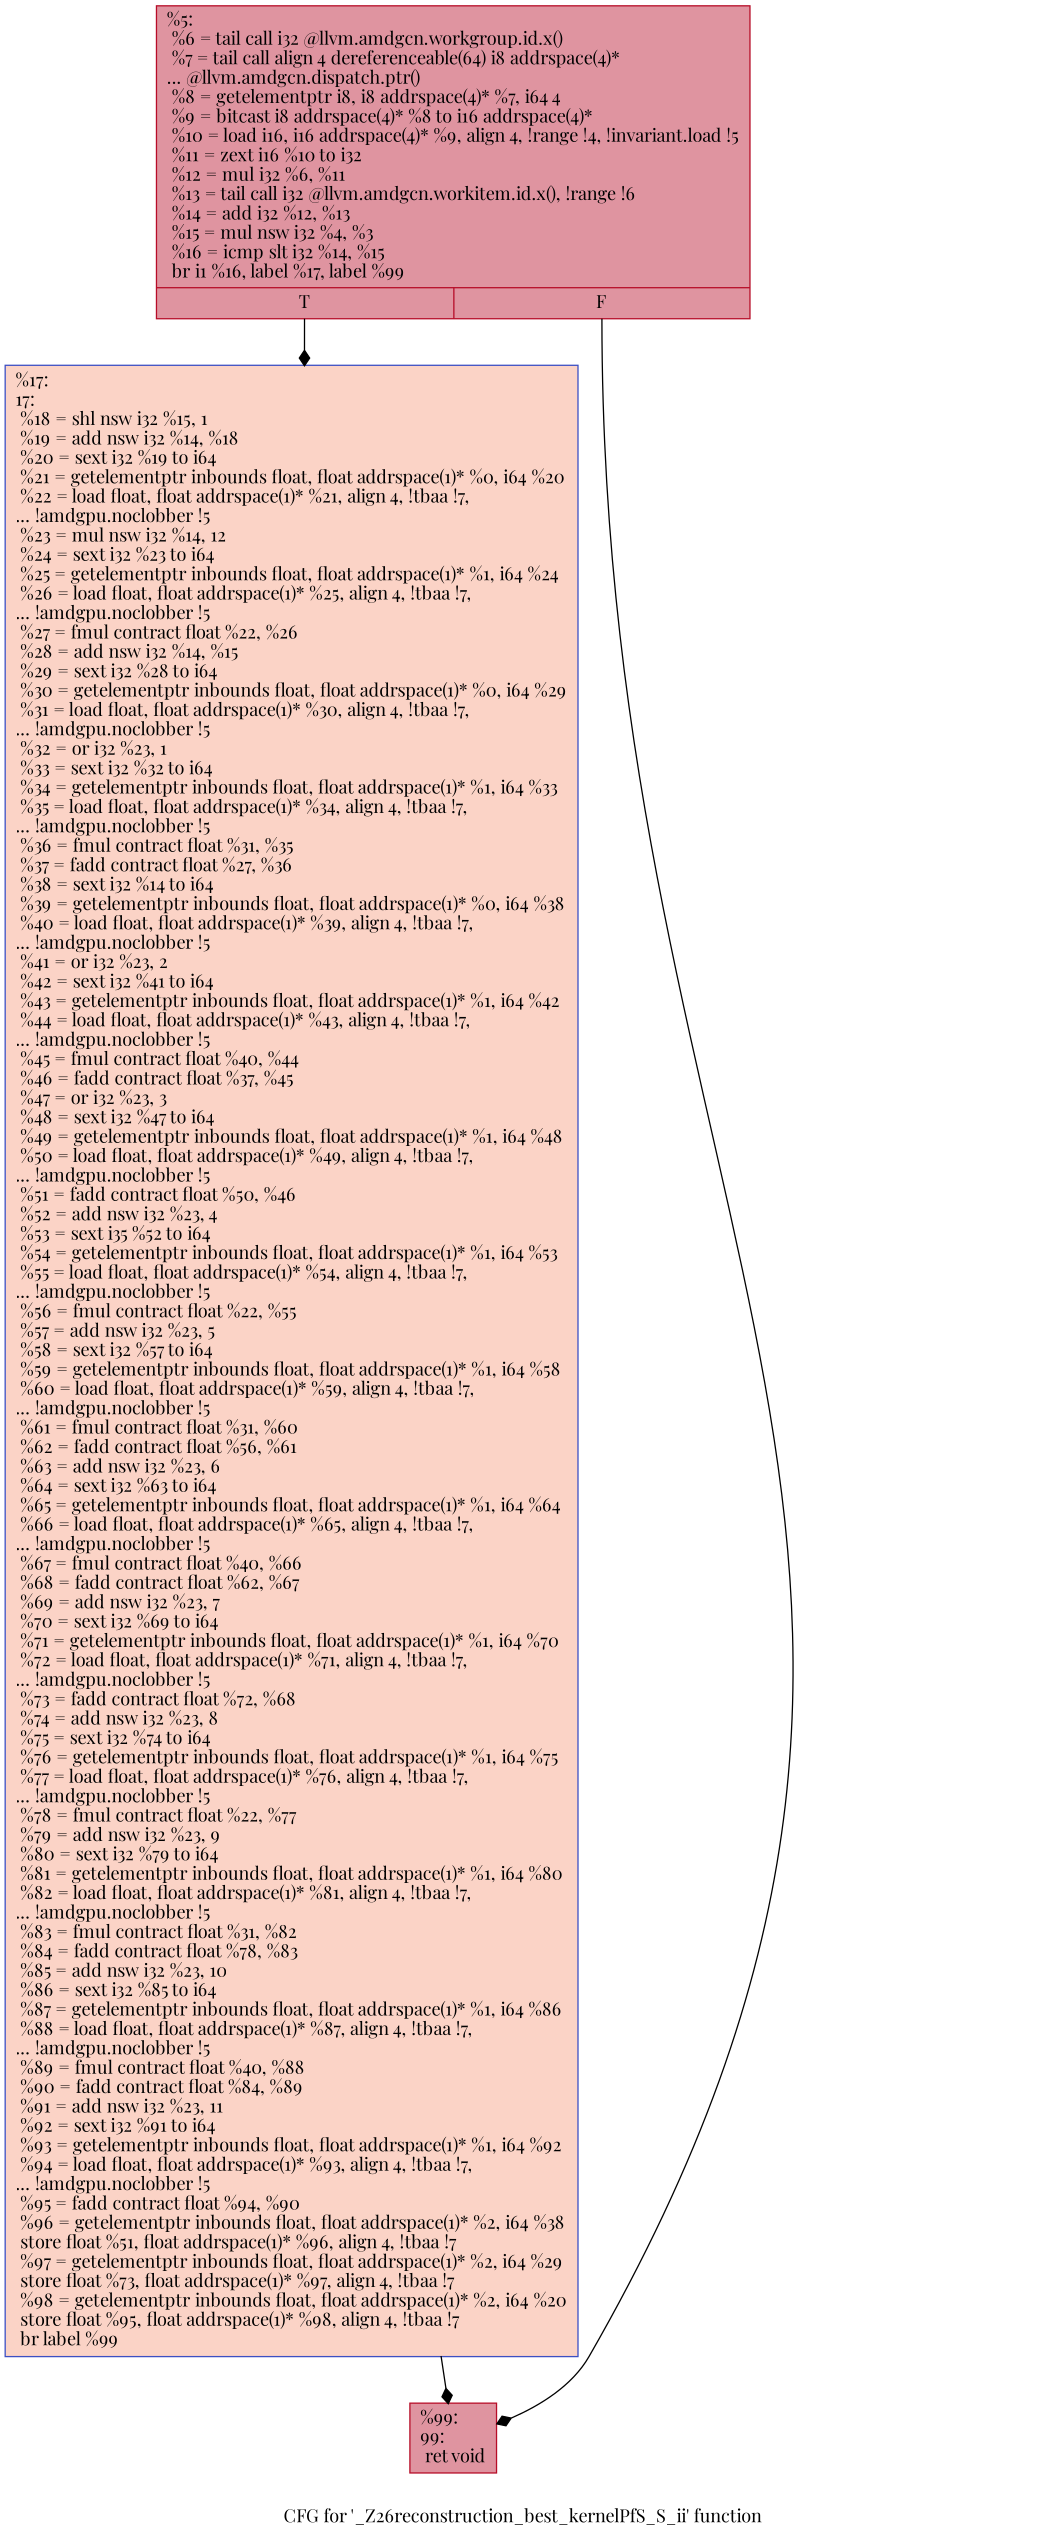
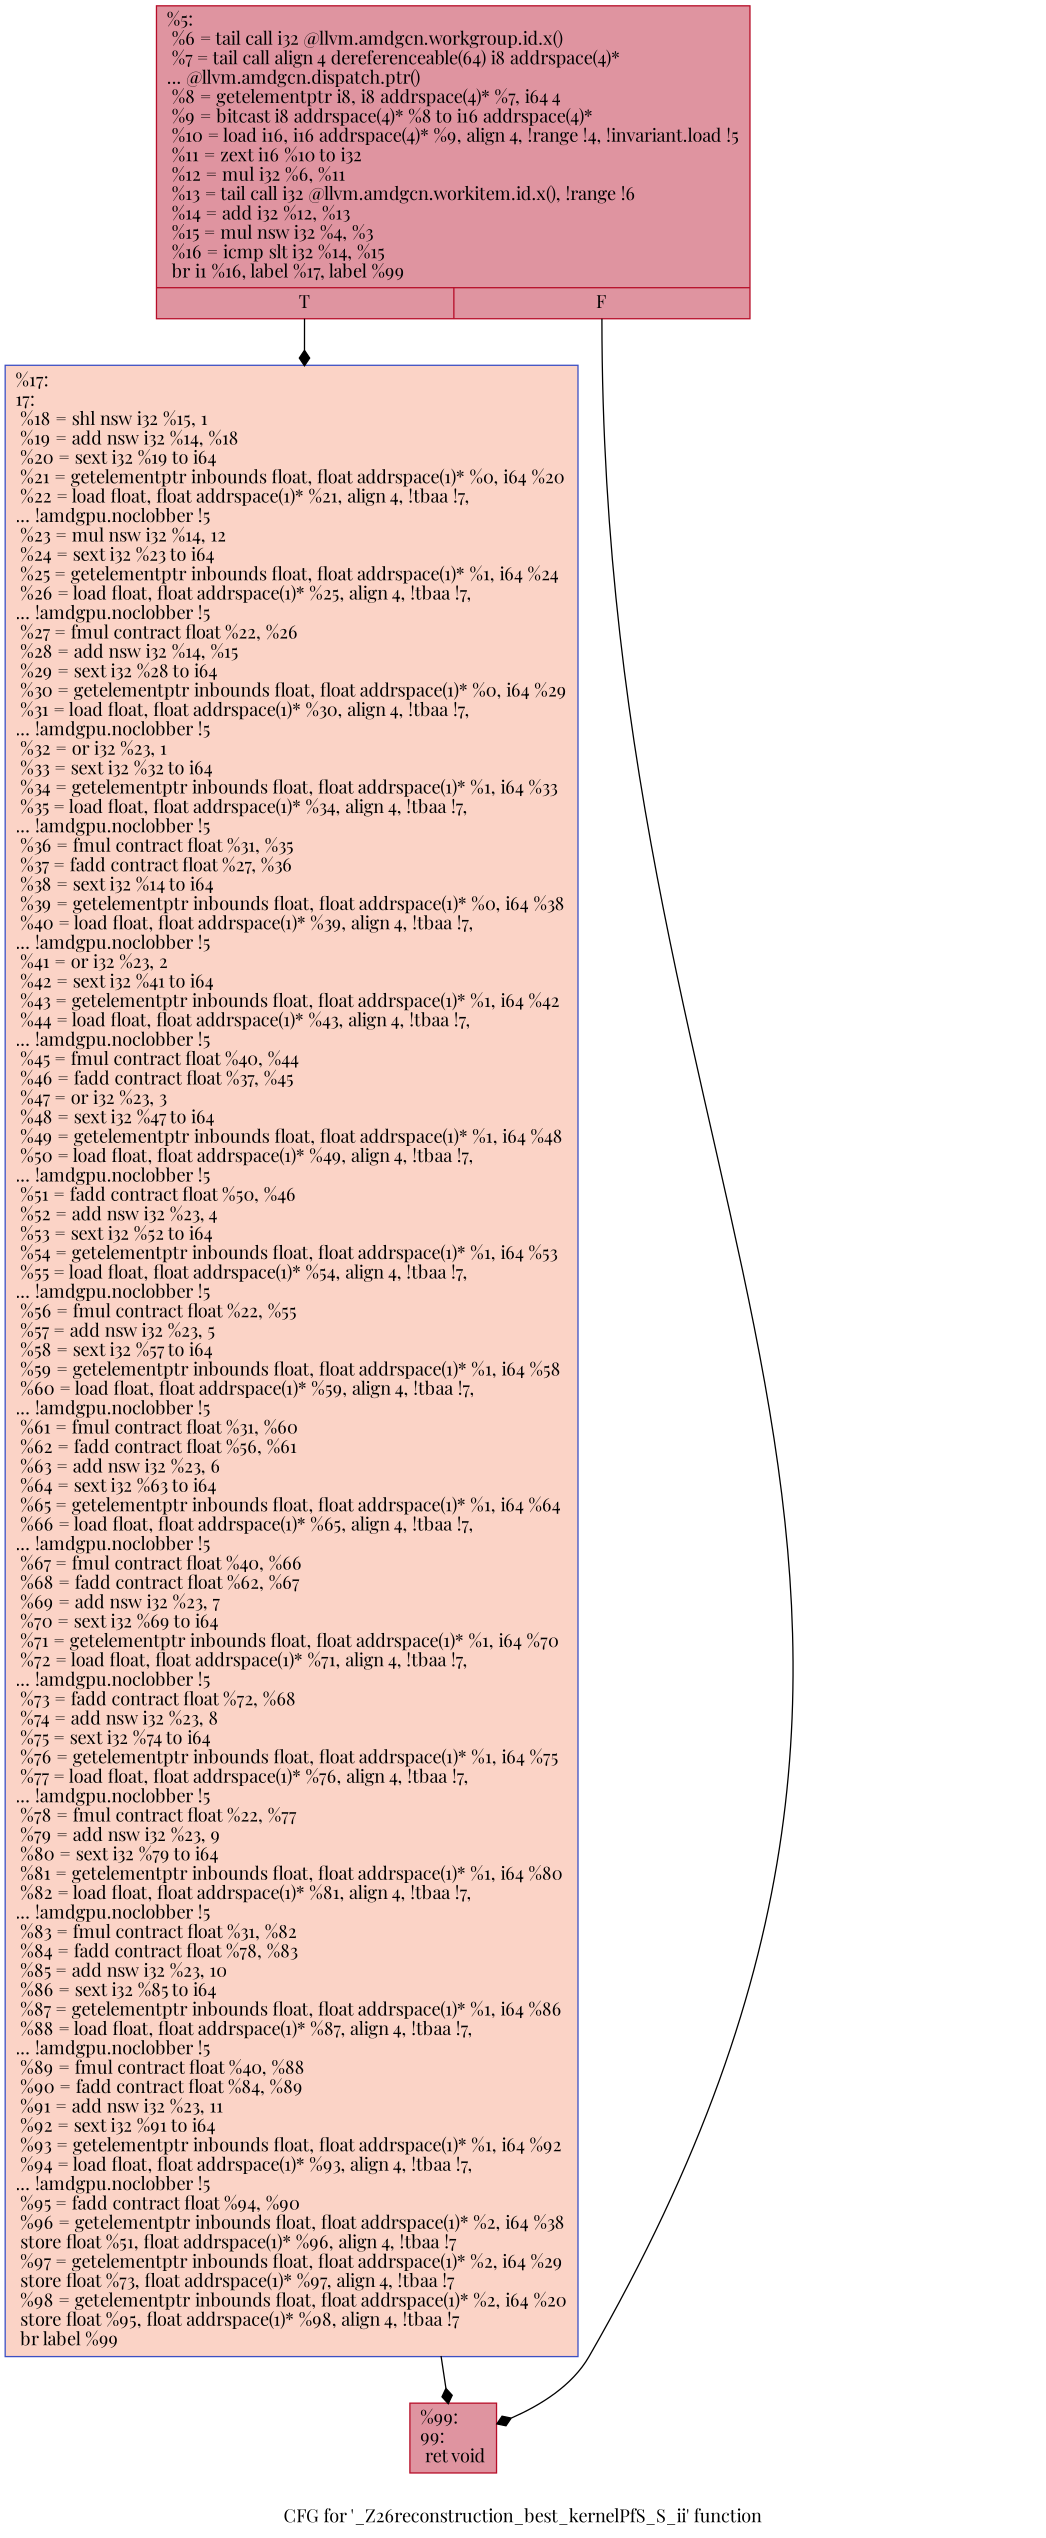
(113, 1234) -> (114, 1234)
